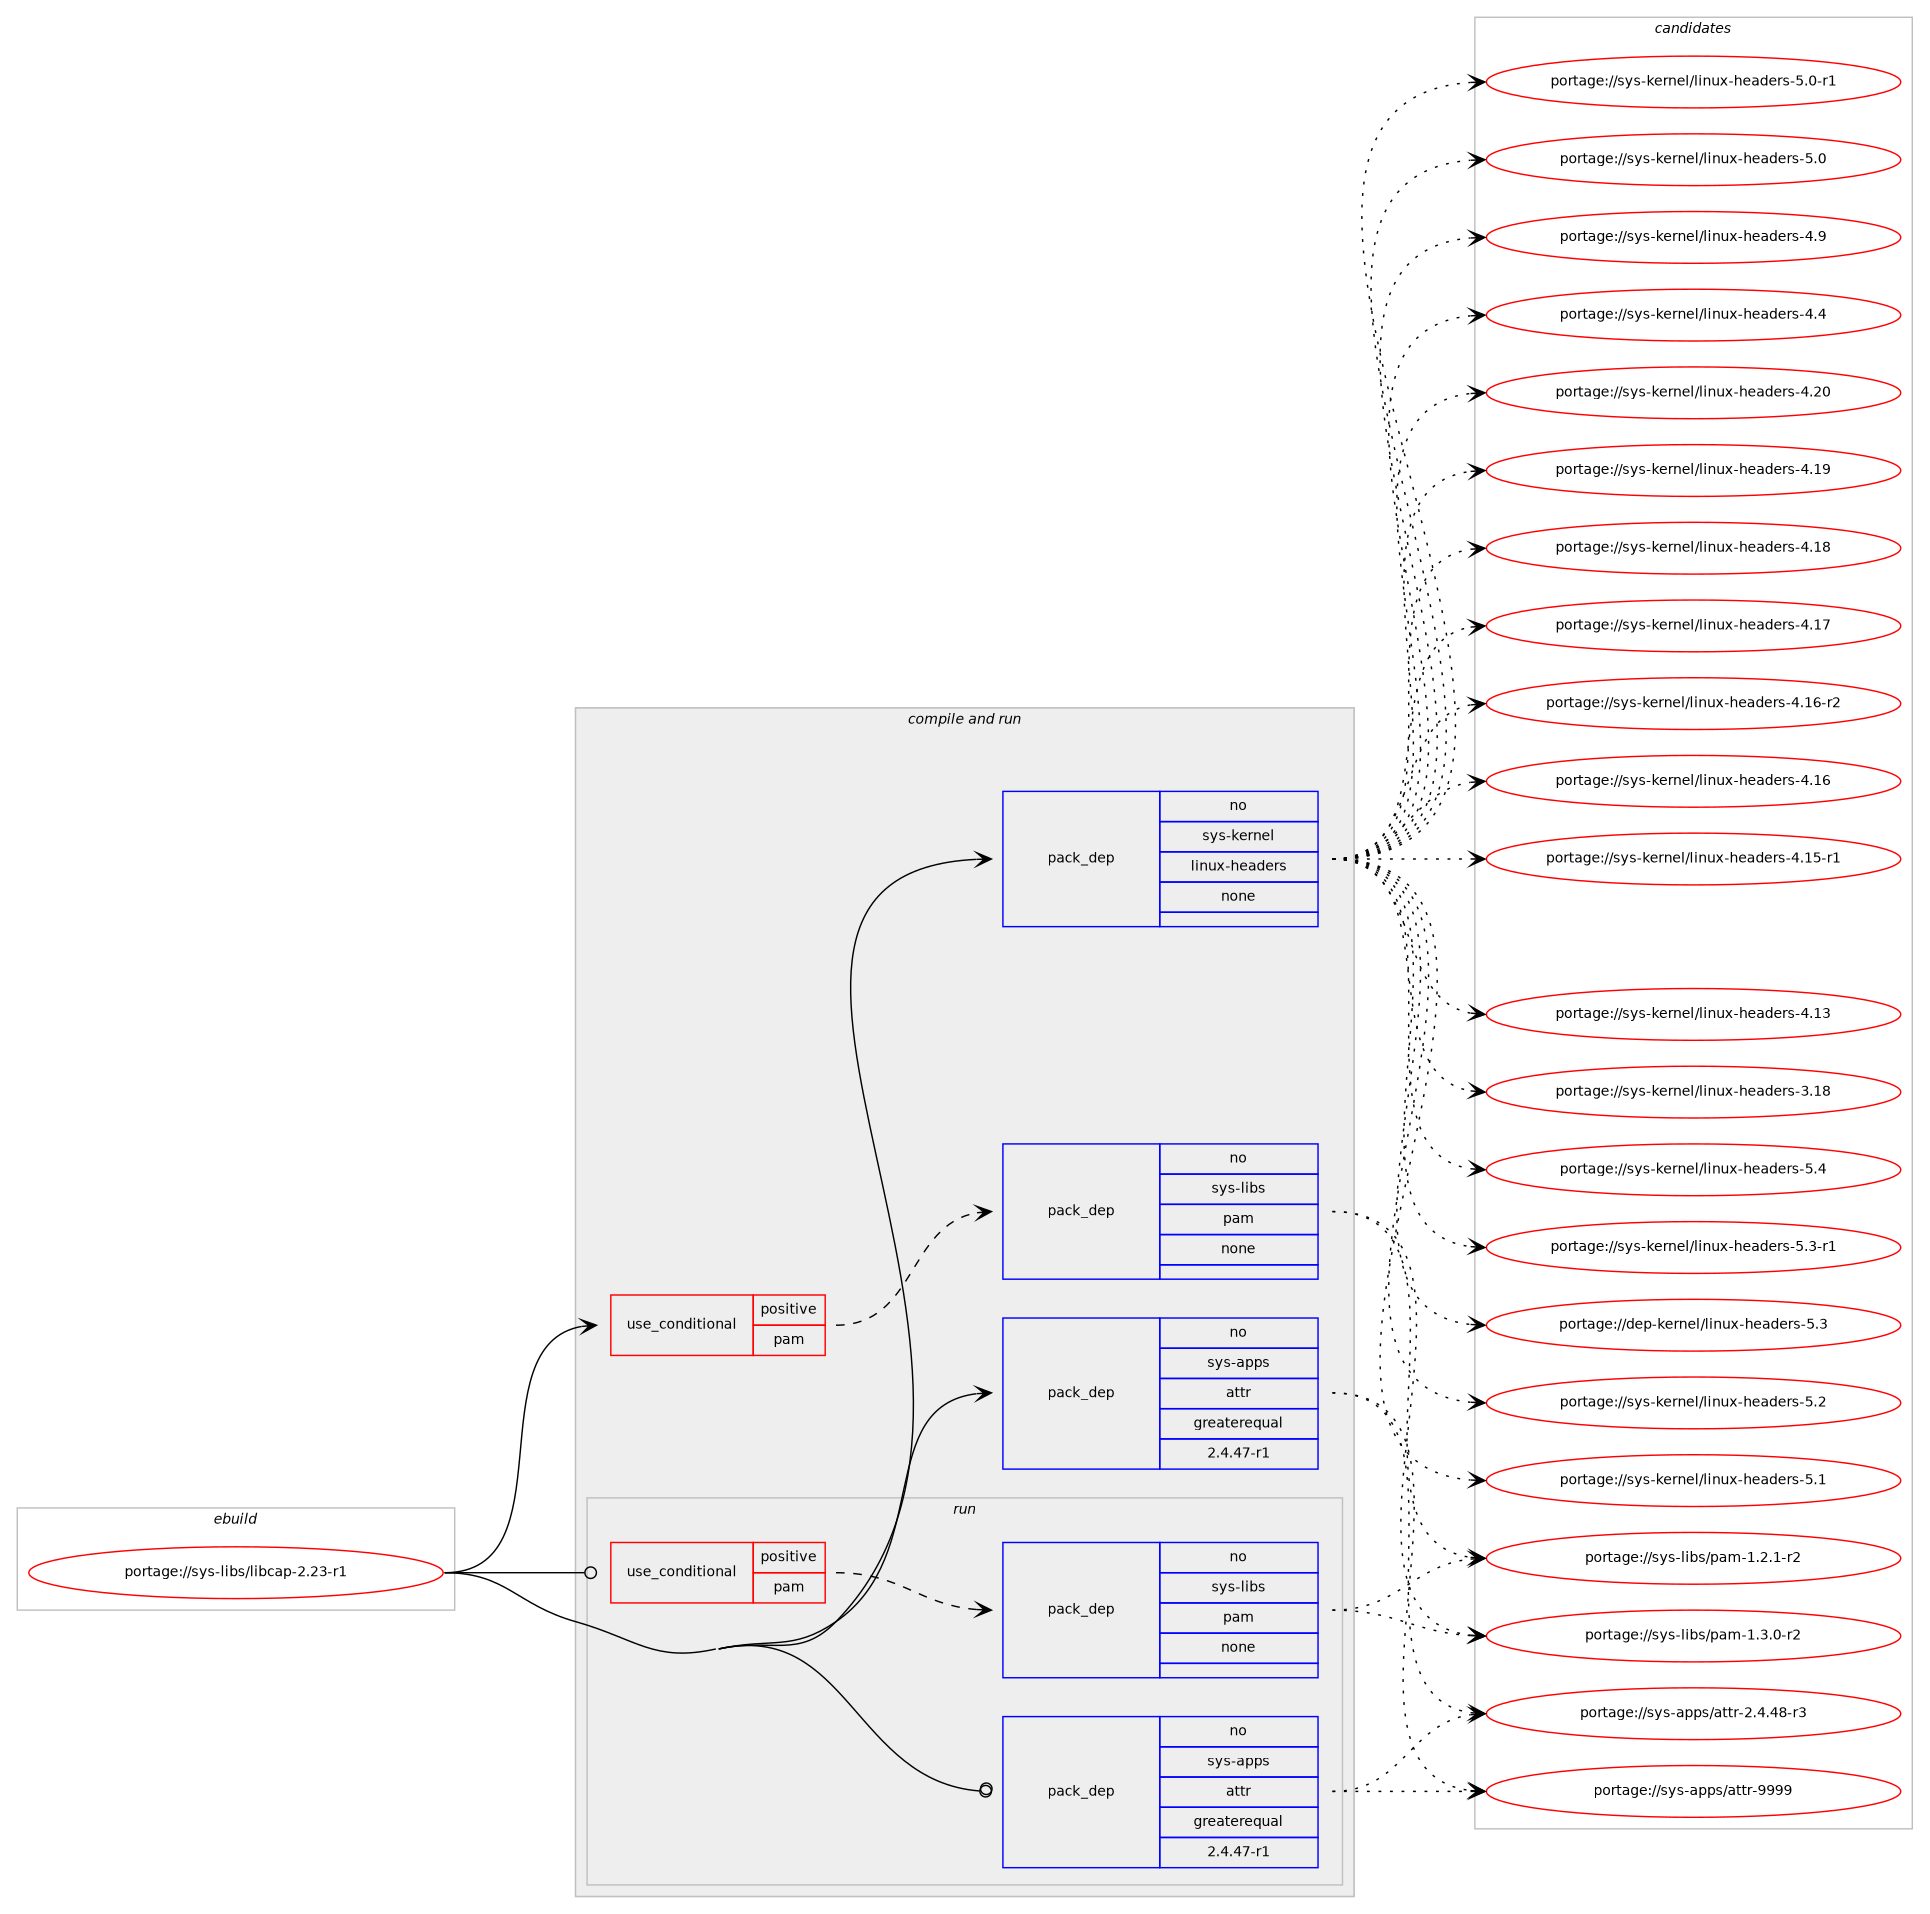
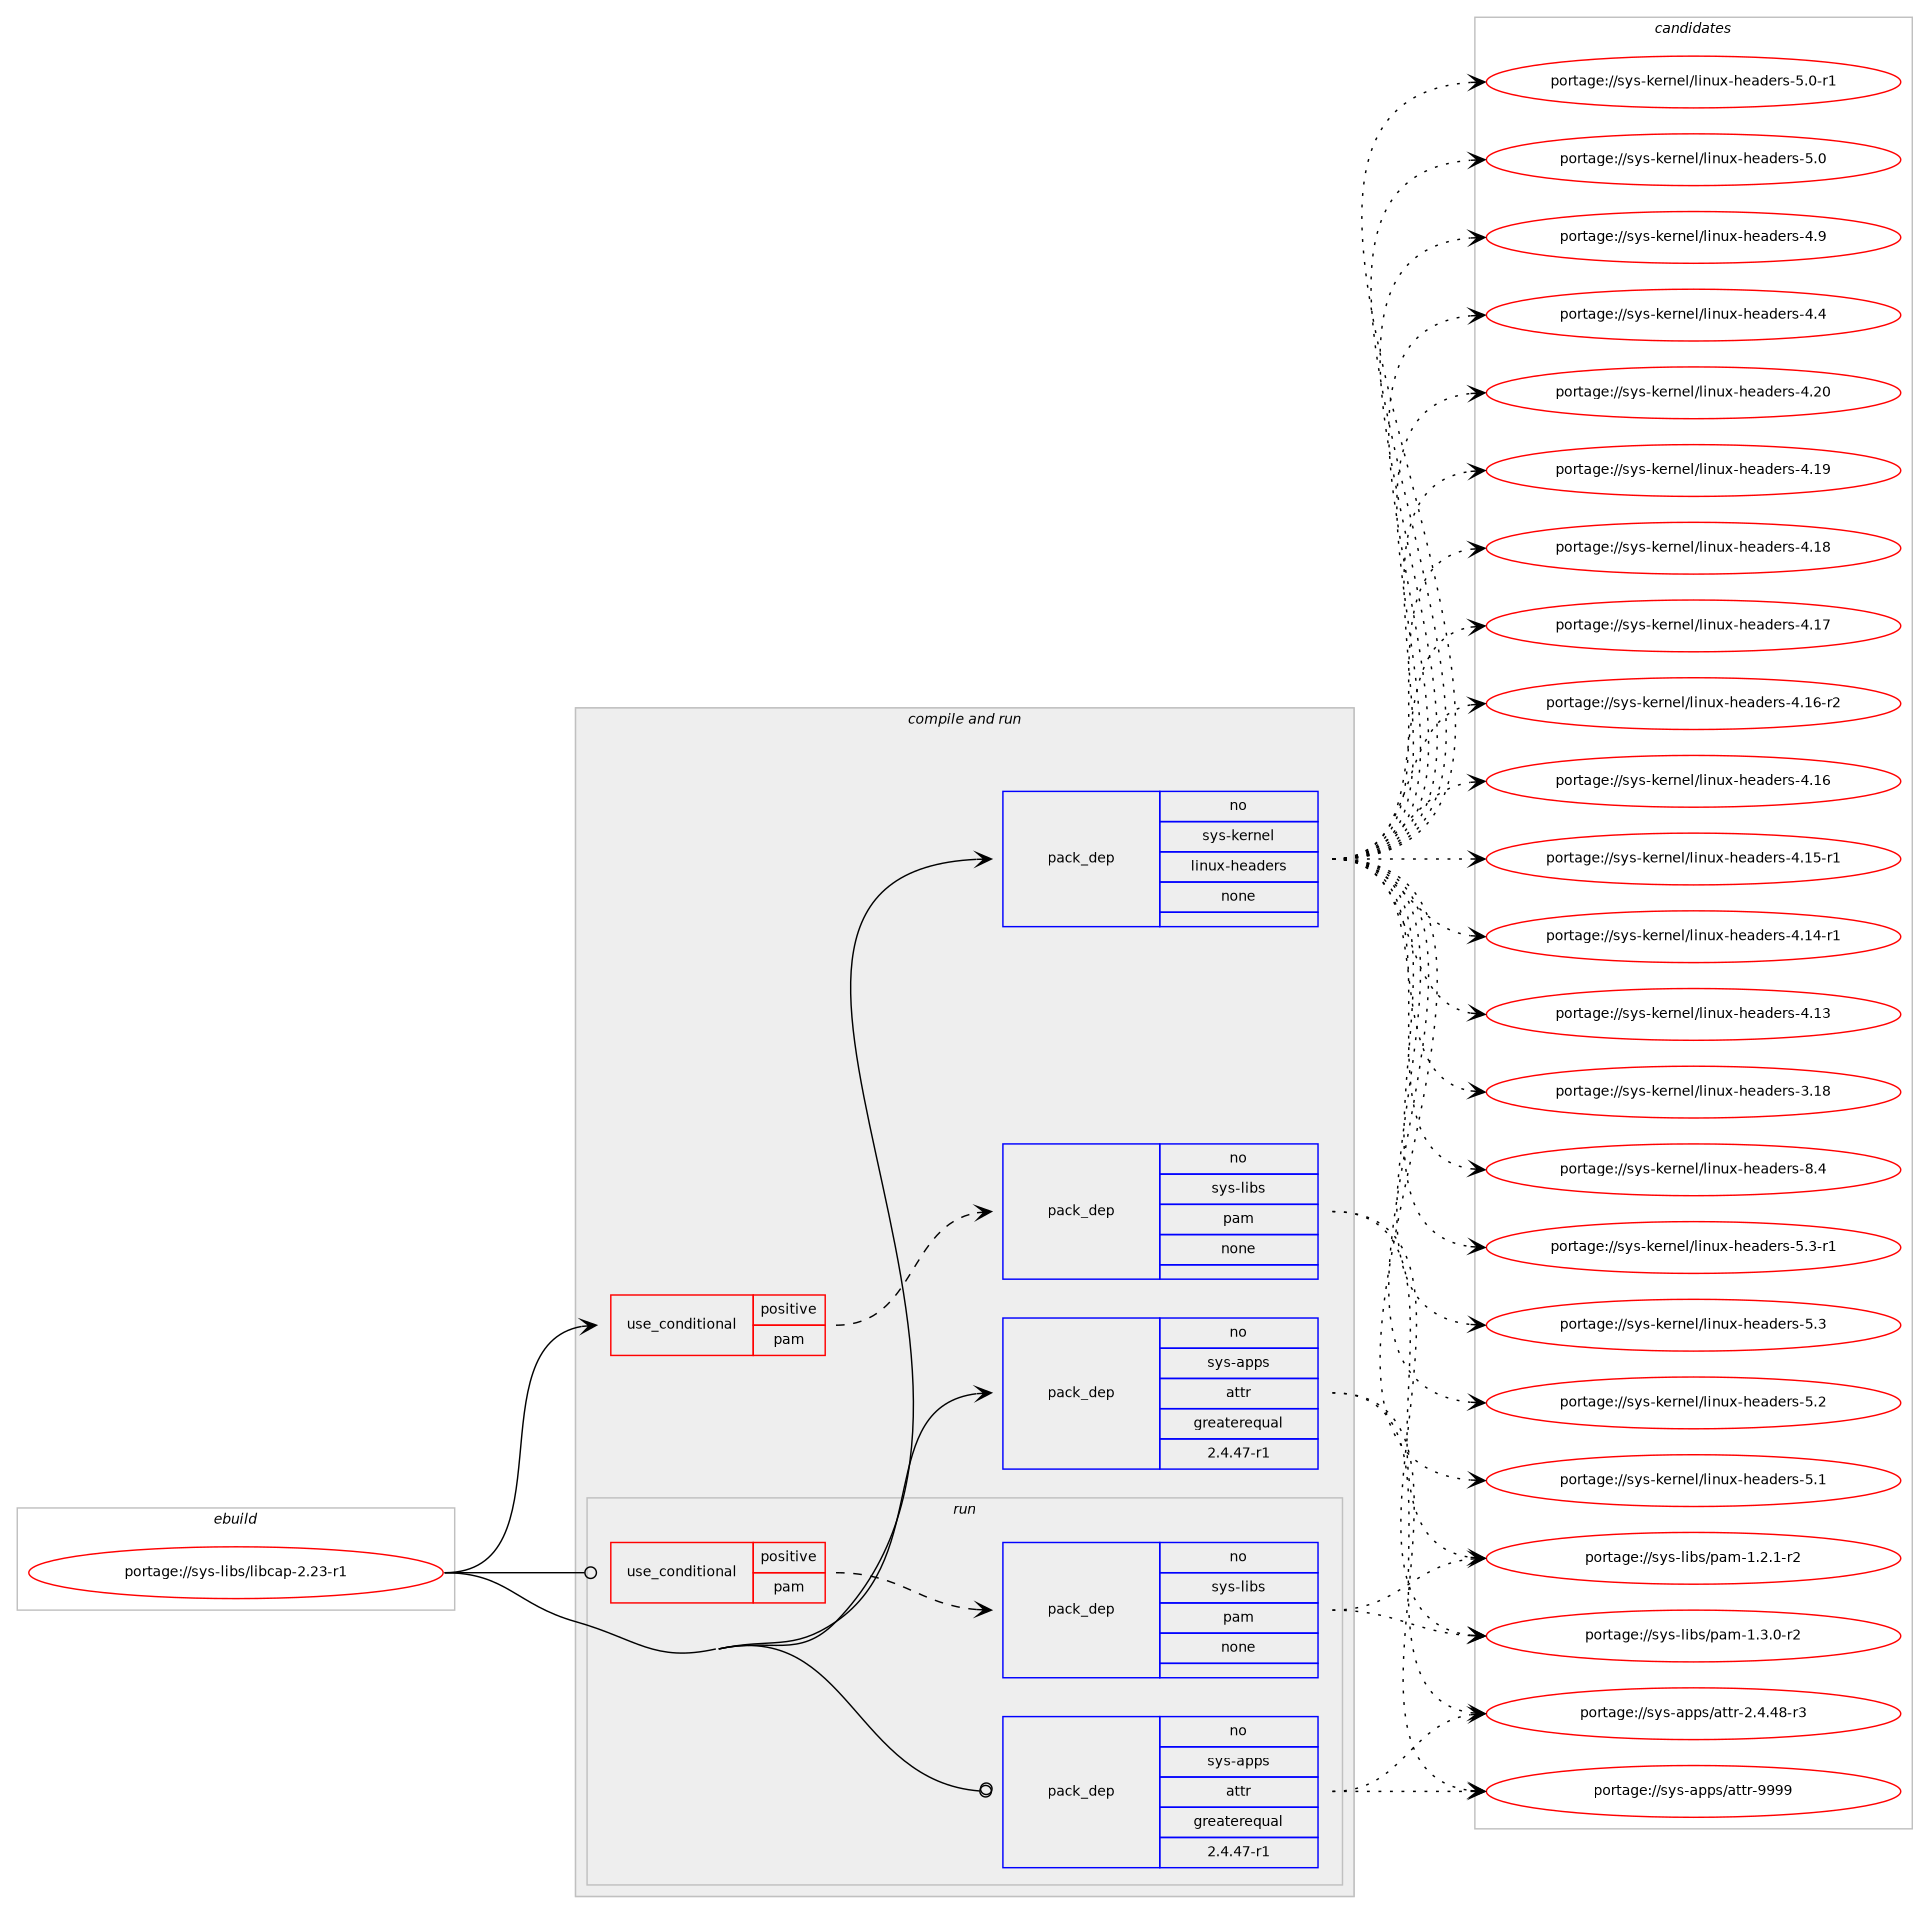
none -> (1694, 937)
(1694, 1170) -> (1694, 1170)
(1694, 1325) -> (1694, 1325)
